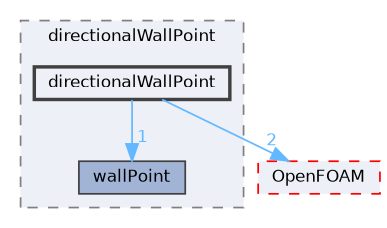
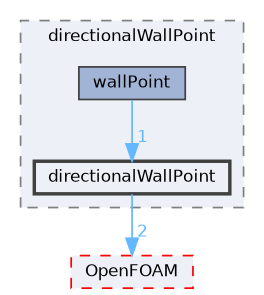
(132, 122) -> (132, 122)
